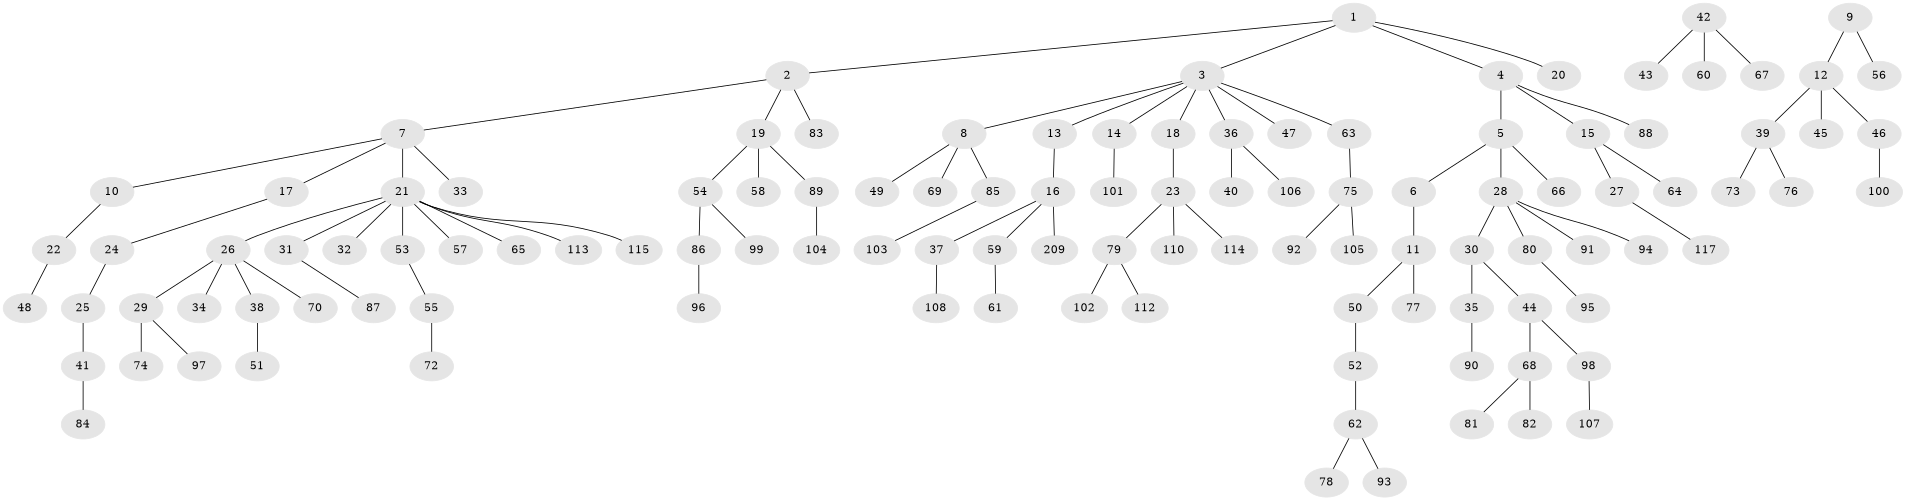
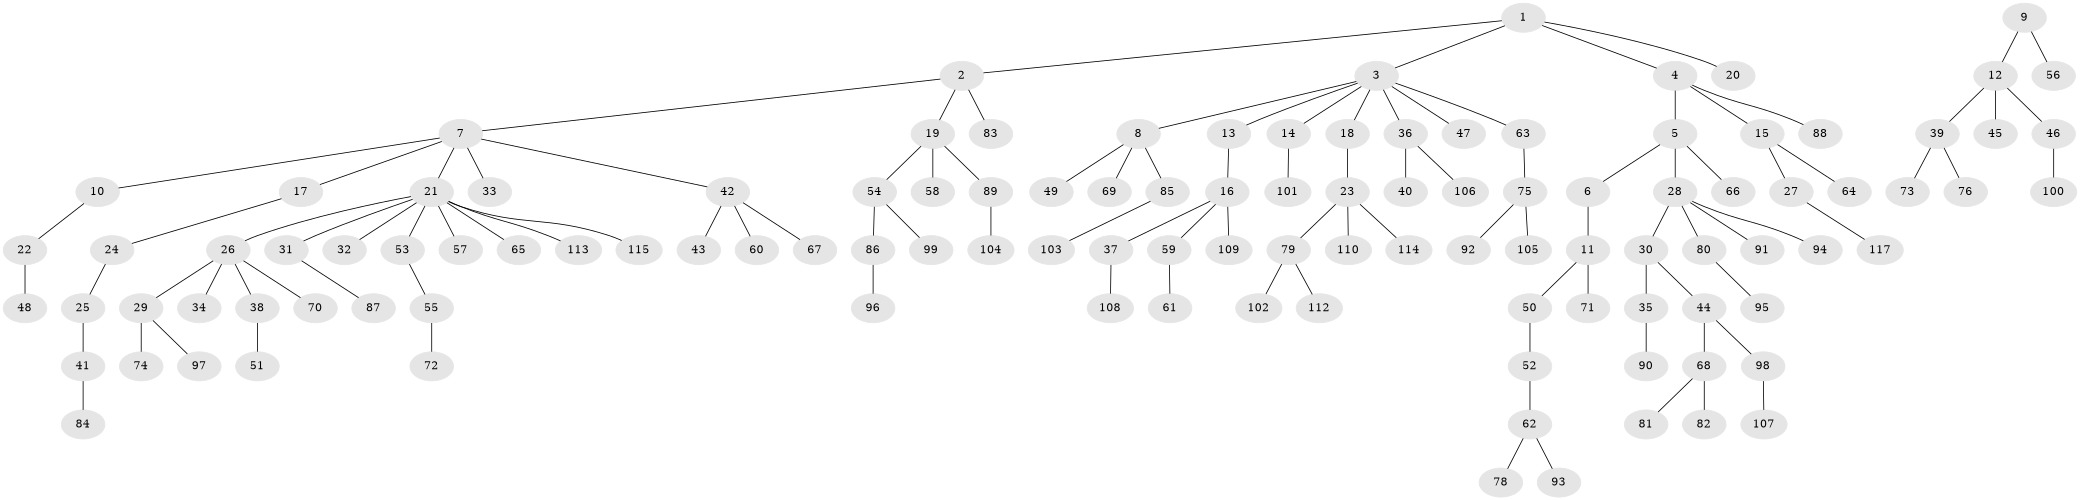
none -> (594, 163)
(1055, 250) -> (1229, 250)
(1414, 308) -> (1588, 308)
